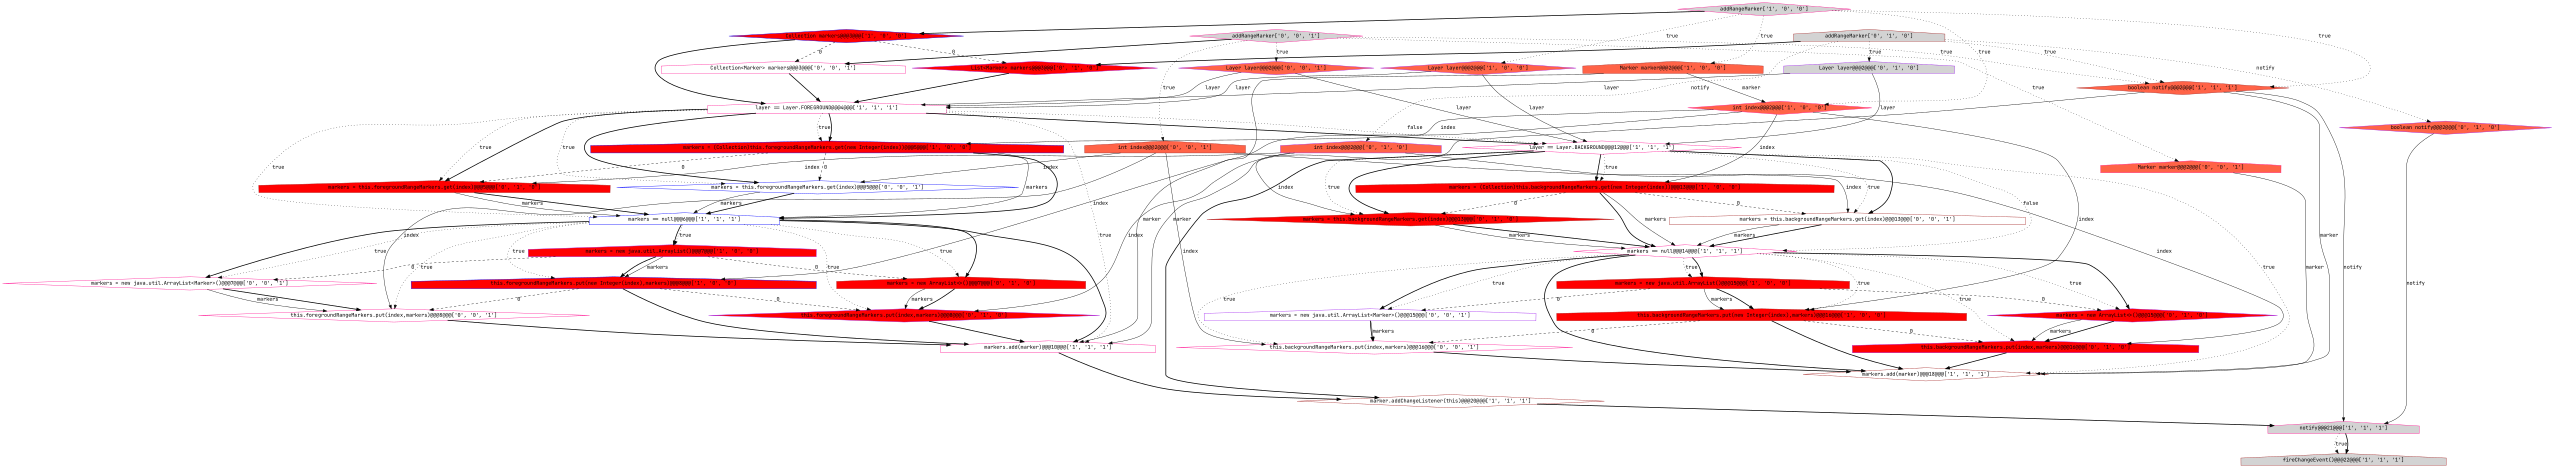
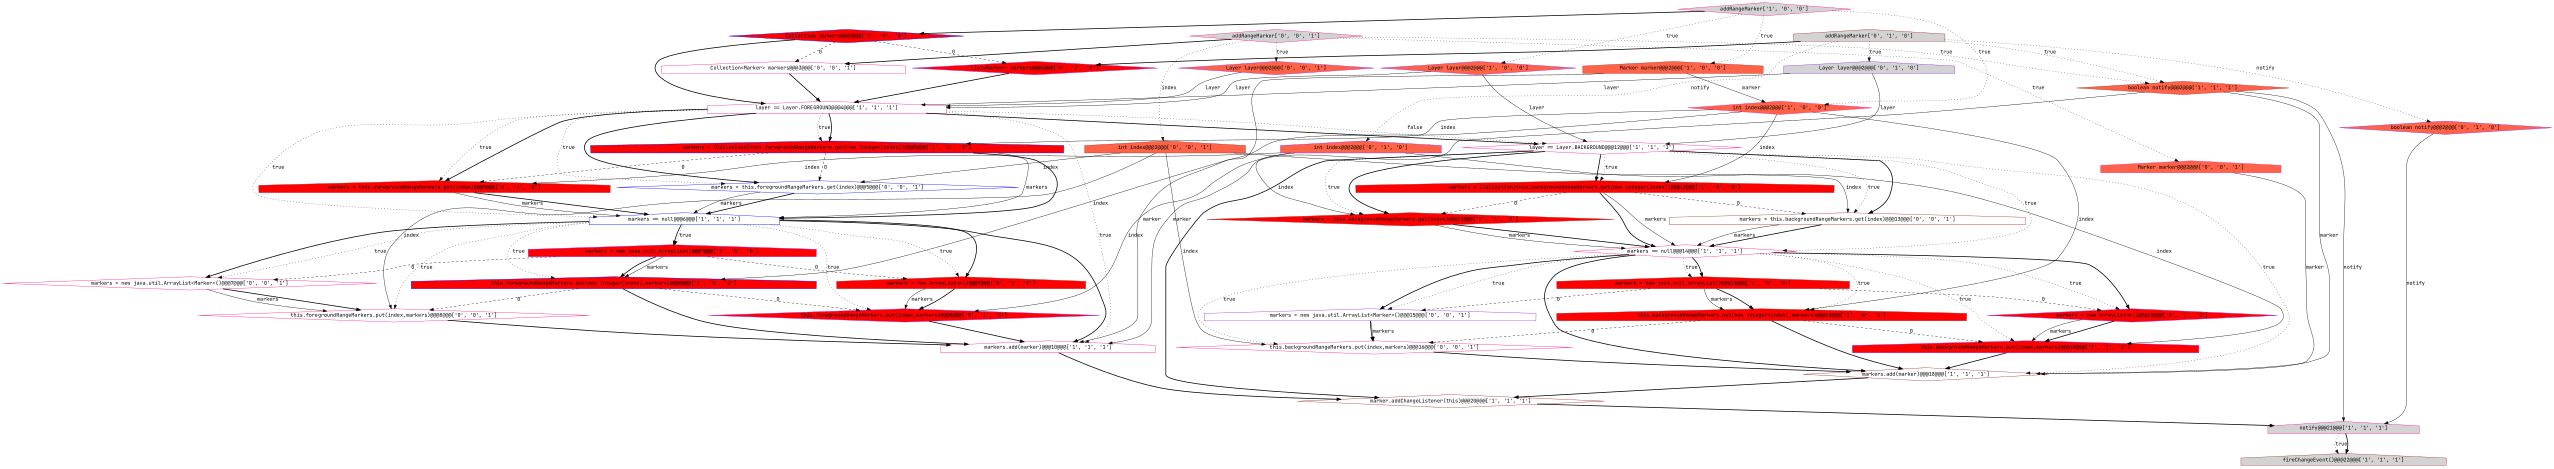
(2159, 23) -> none
(1169, 88) -> (1169, 88)
(1434, 109) -> none
(2031, 203) -> (2031, 203)
none -> (1693, 387)
